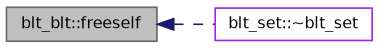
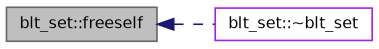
(82, 24) -> (82, 24)
